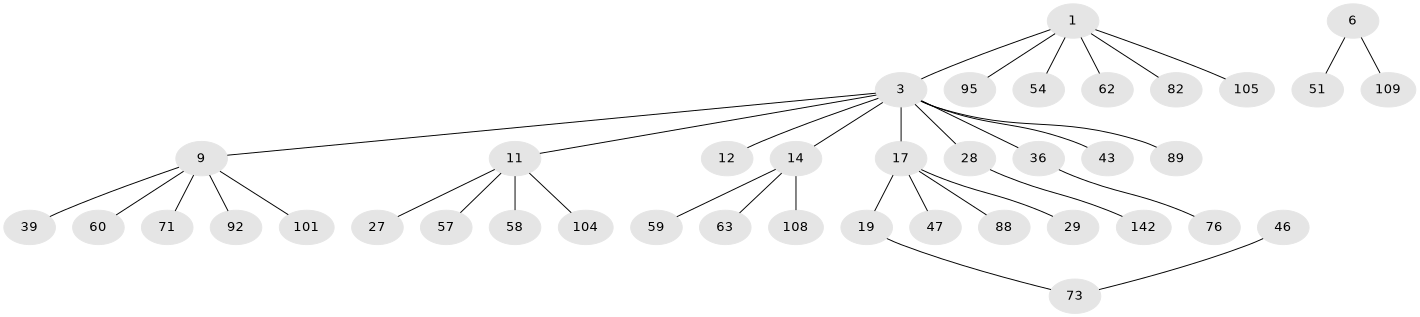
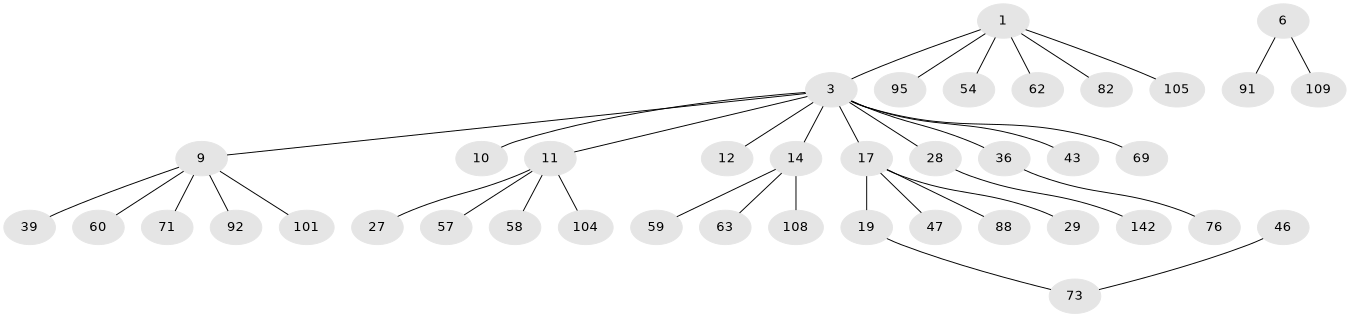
(1318, 90) -> (1248, 90)
none -> (482, 159)
(1176, 159) -> (1142, 159)
